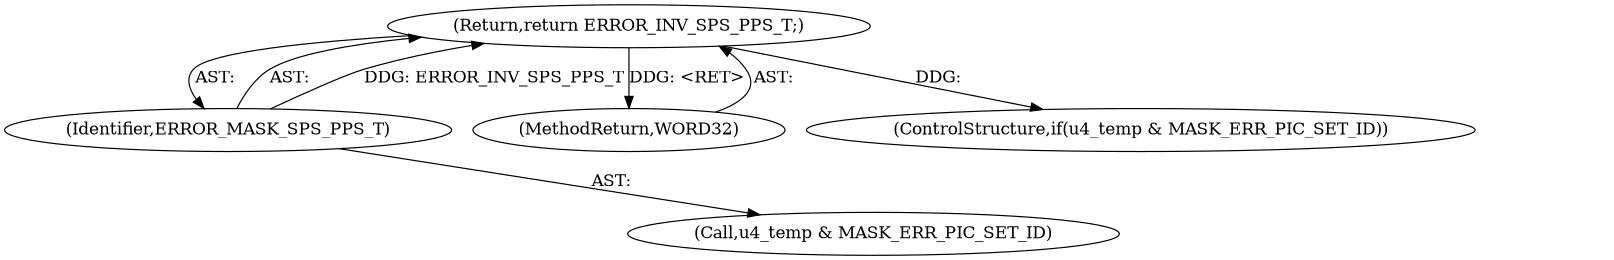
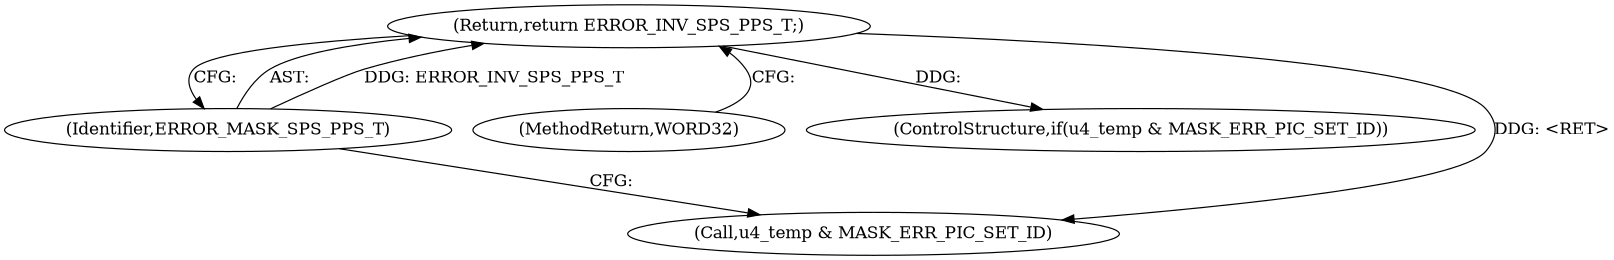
(629, 72) -> (1407, 80)
(218, 78) -> (218, 78)
(776, 78) -> (776, 78)
(614, 182) -> (614, 182)
